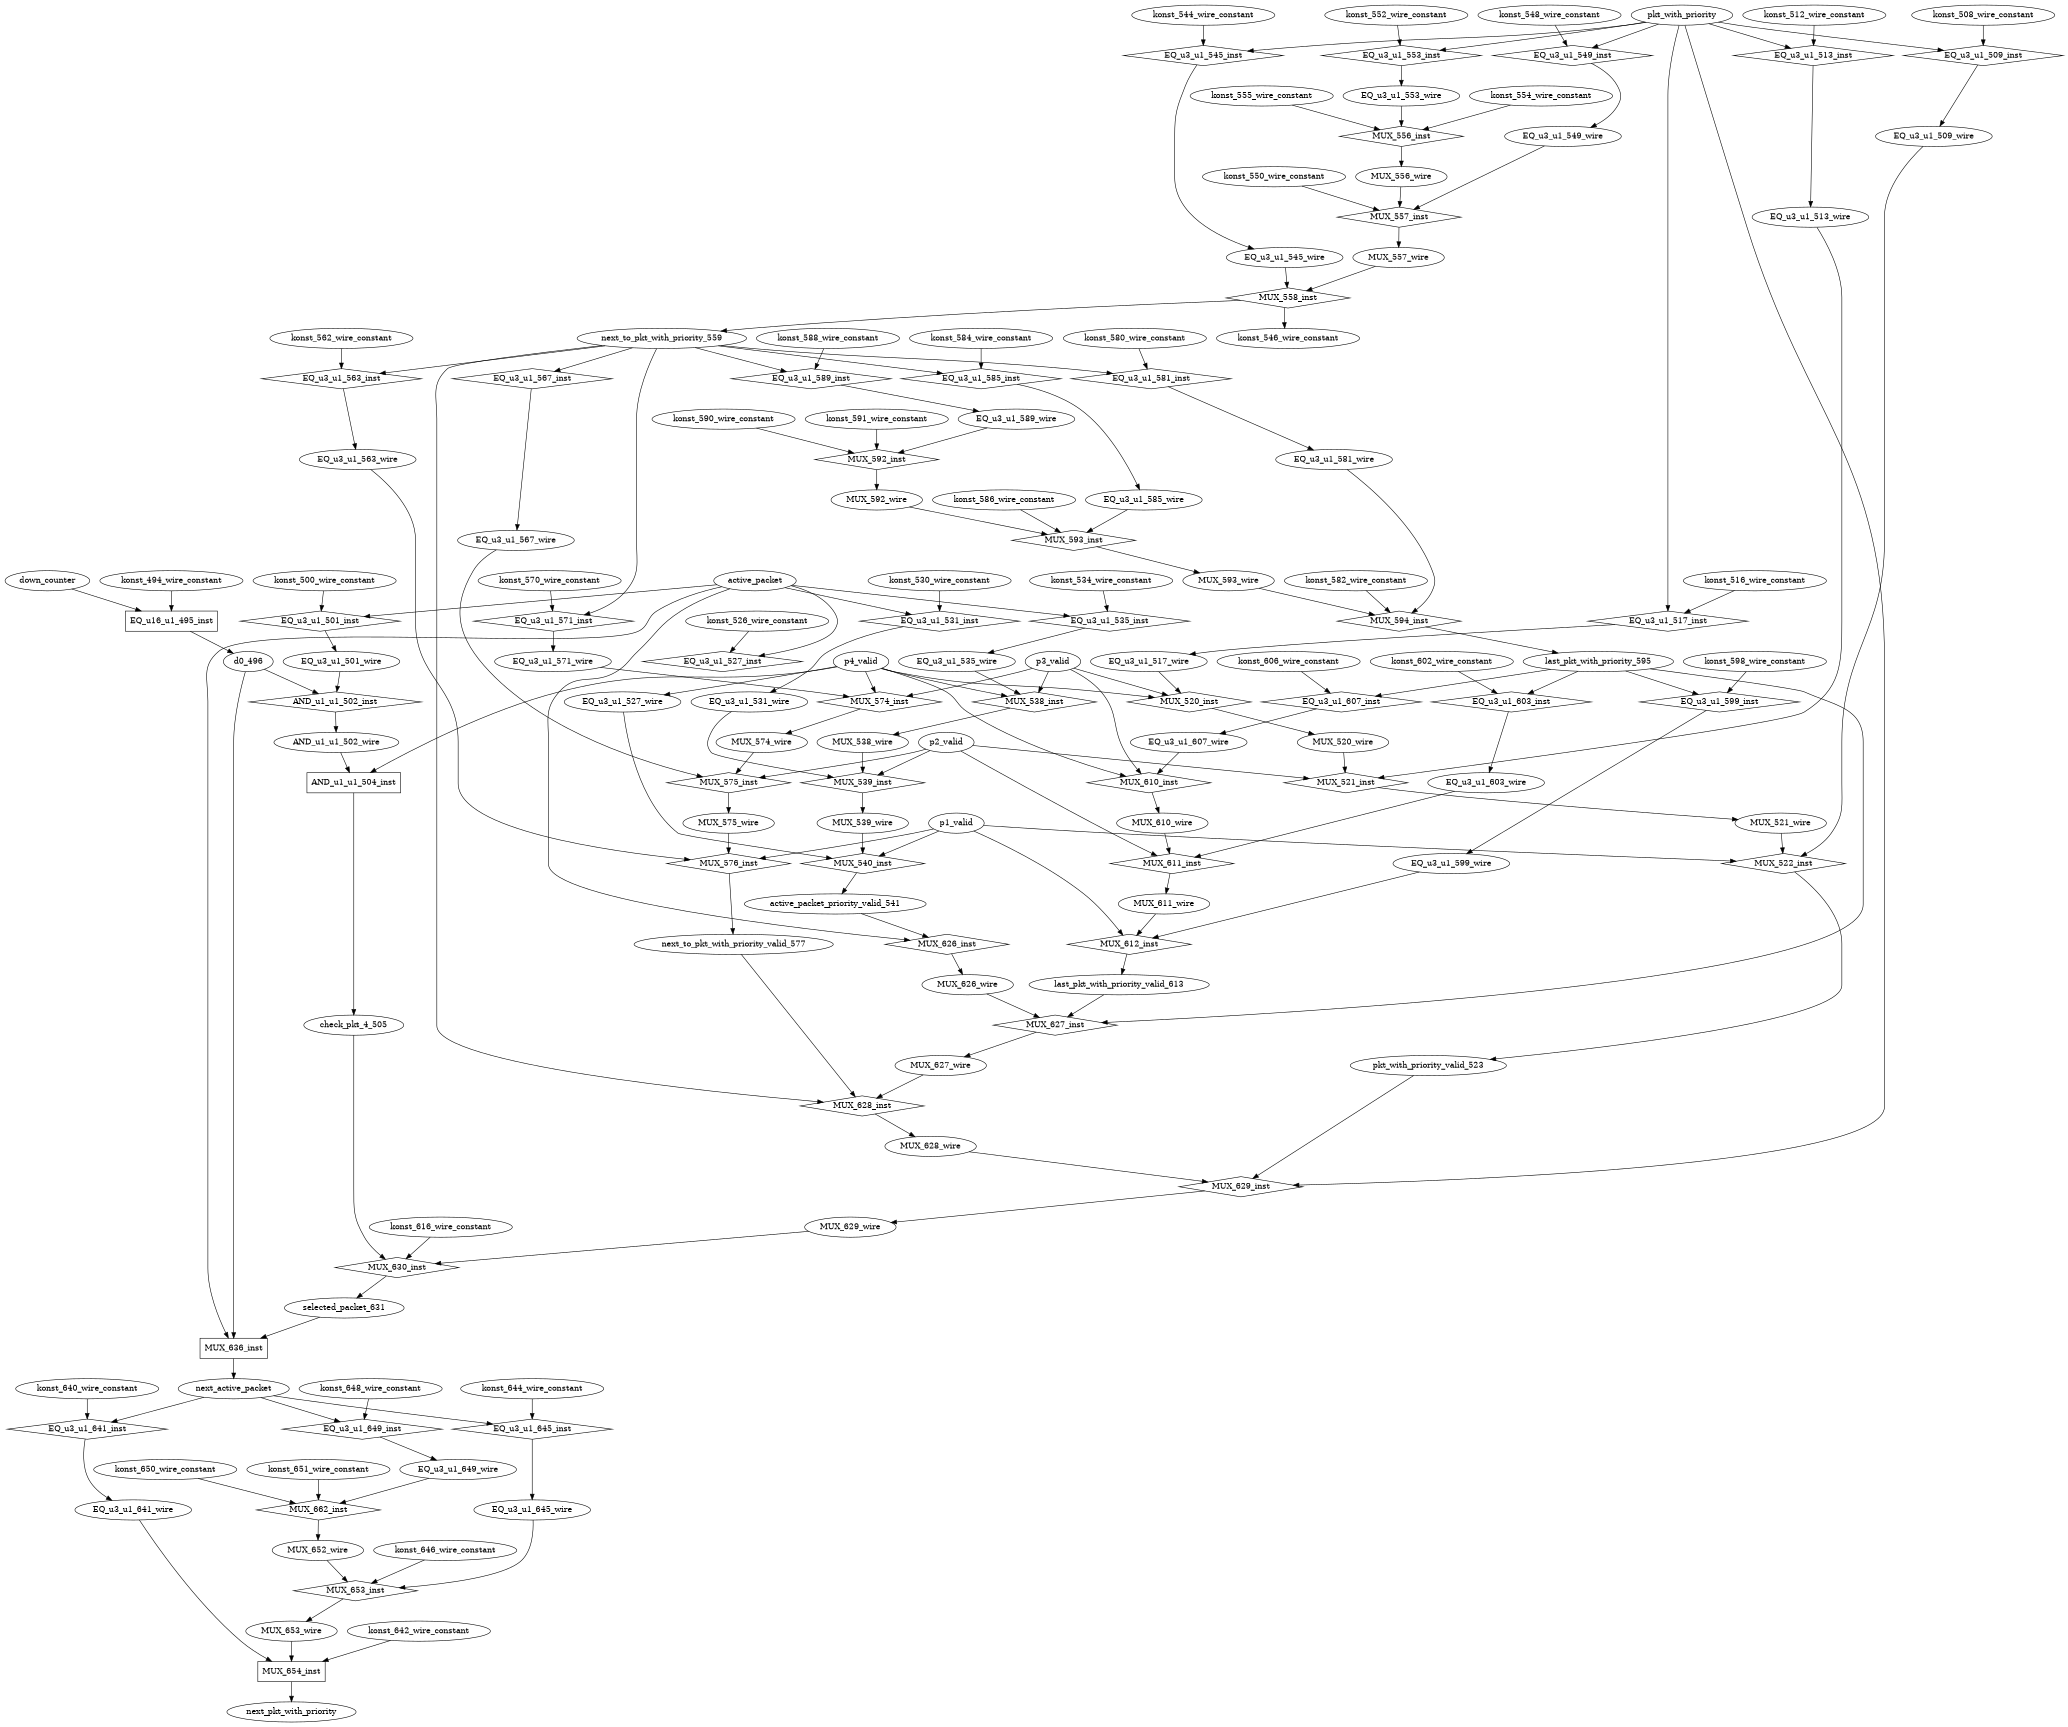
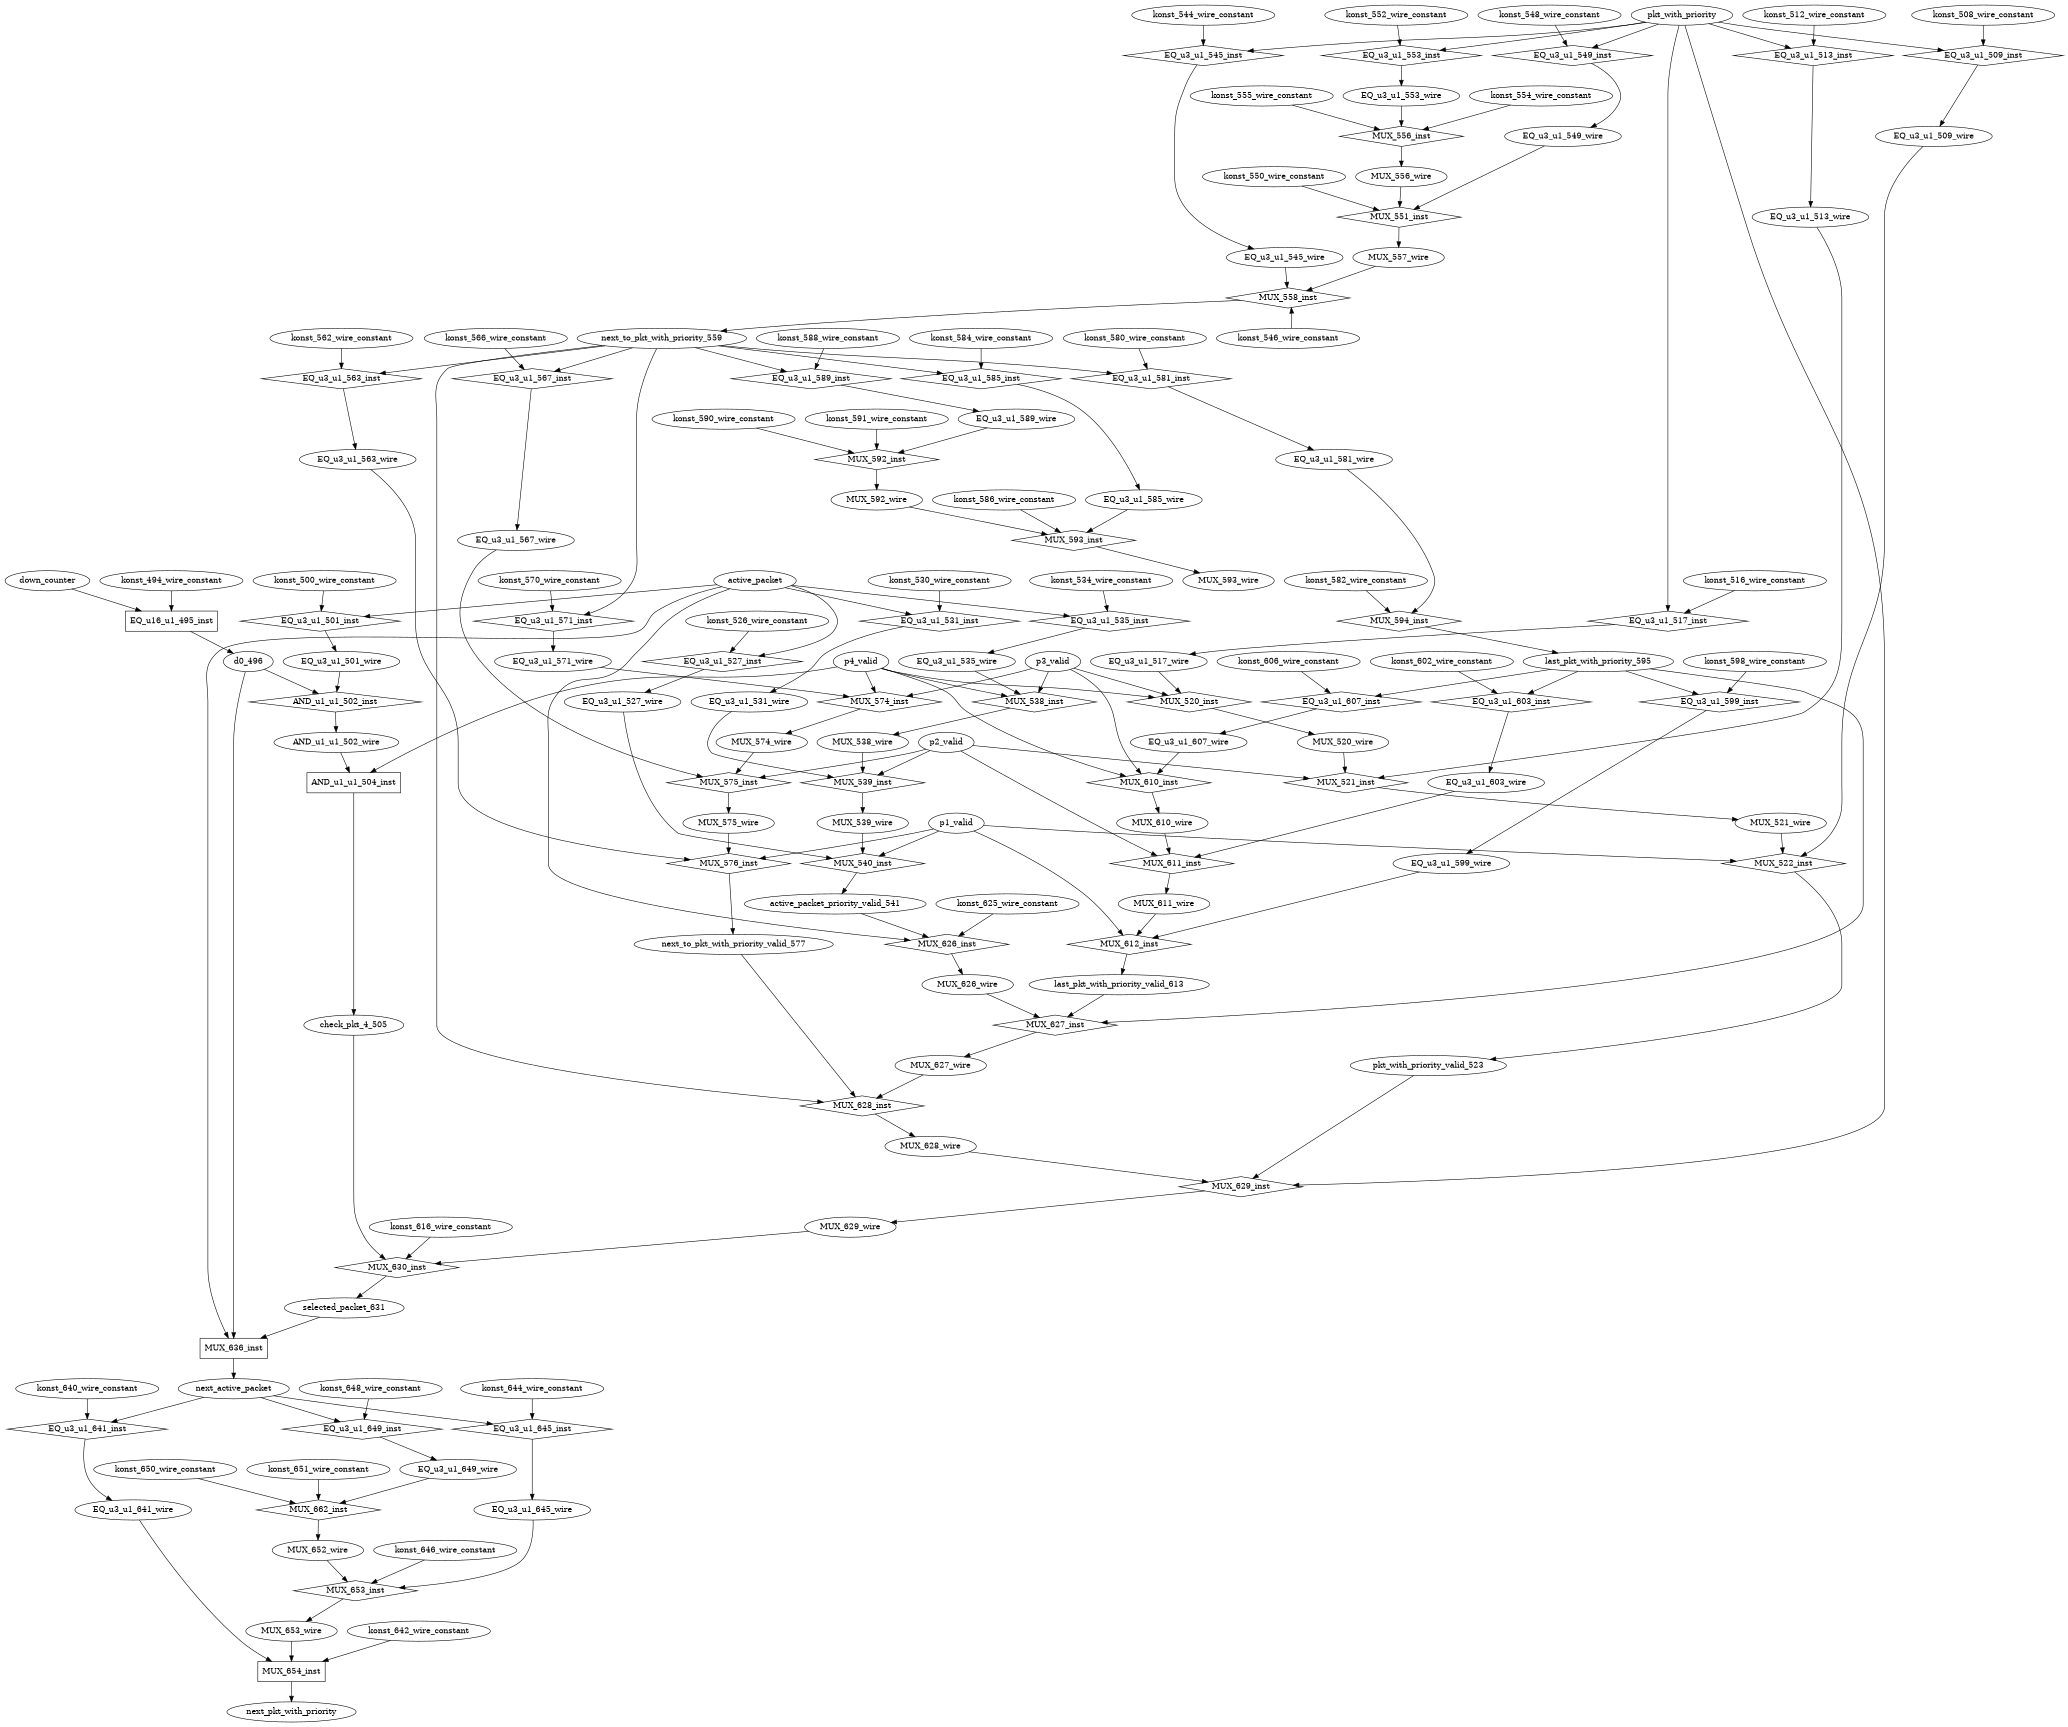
(1399, 217) -> (1399, 217)
(1284, 315) -> (1292, 321)
none -> (496, 338)
(1314, 601) -> none
(753, 681) -> (676, 680)
none -> (1007, 904)
